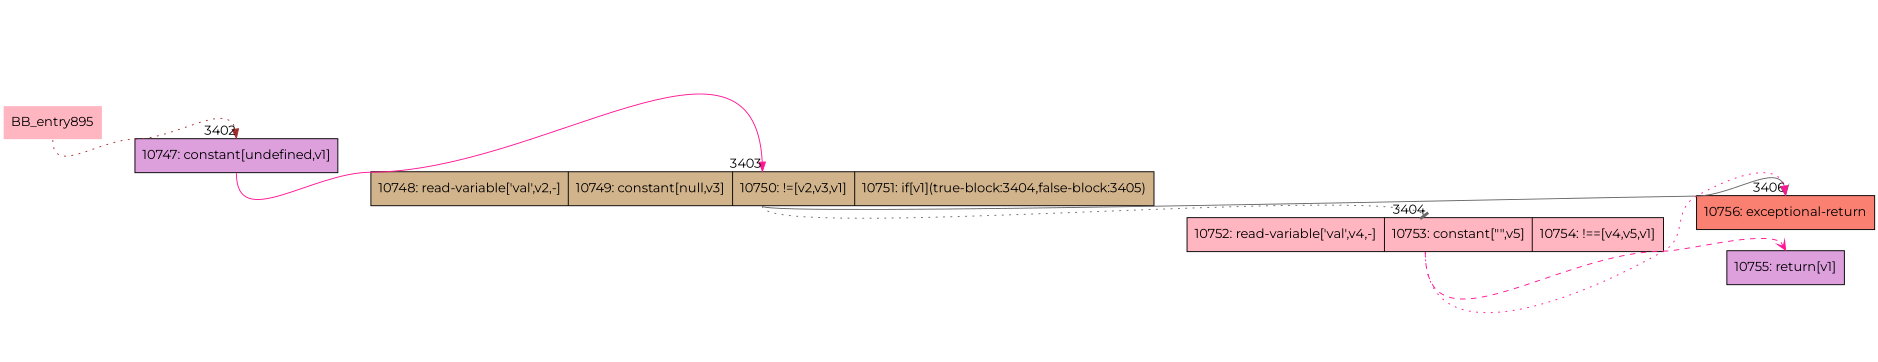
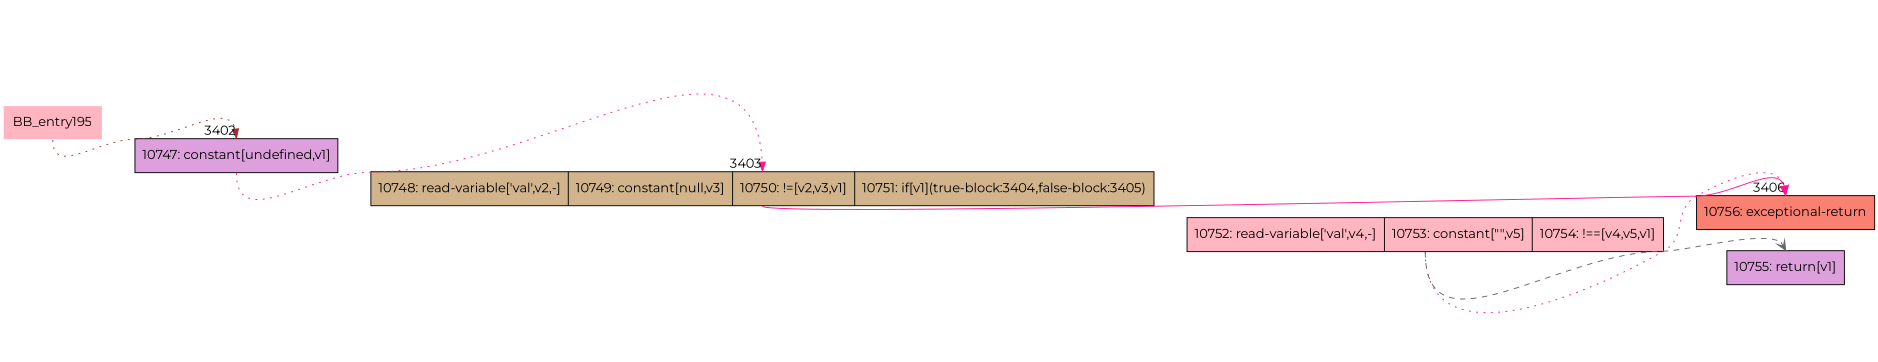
(53, 123) -> (53, 123)
(512, 145) -> (512, 145)
(1405, 202) -> (1276, 204)
(1042, 214) -> none
(1587, 265) -> (1587, 265)
